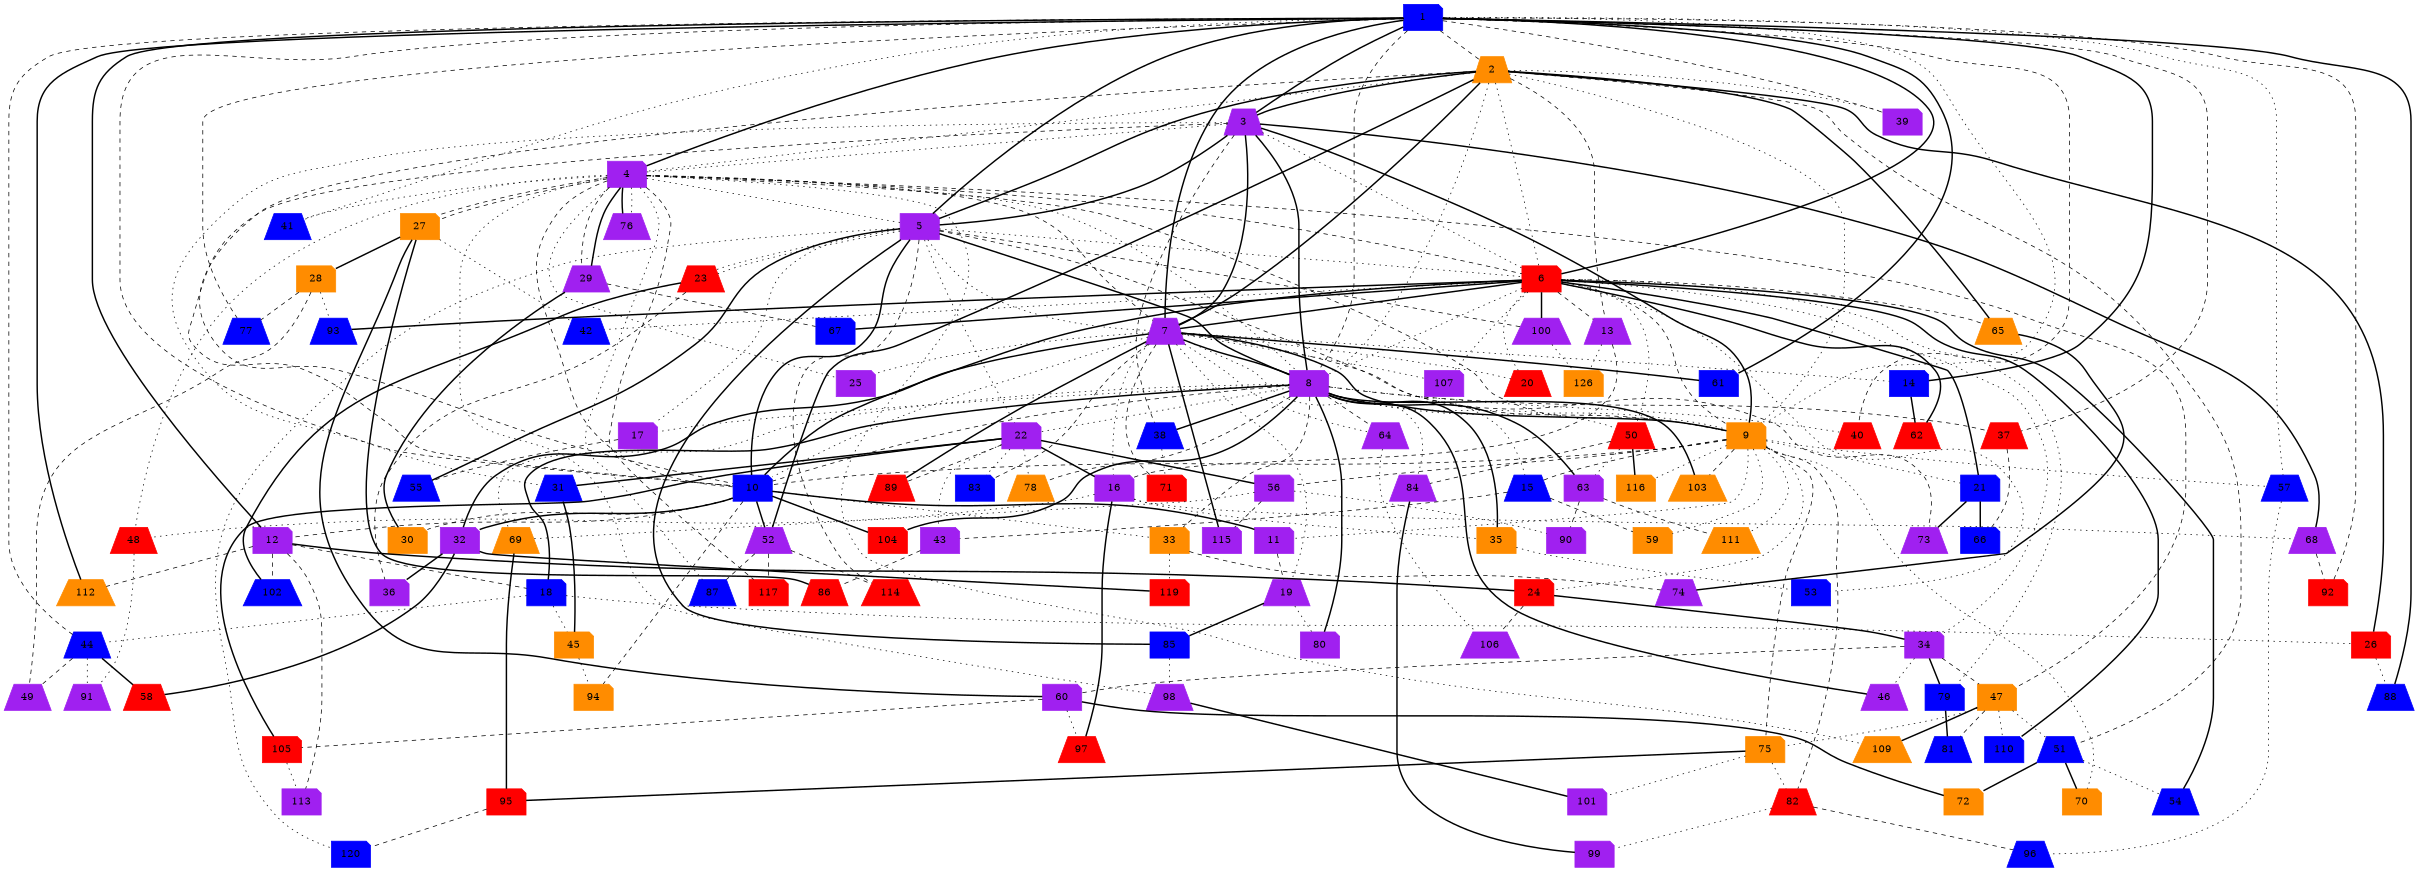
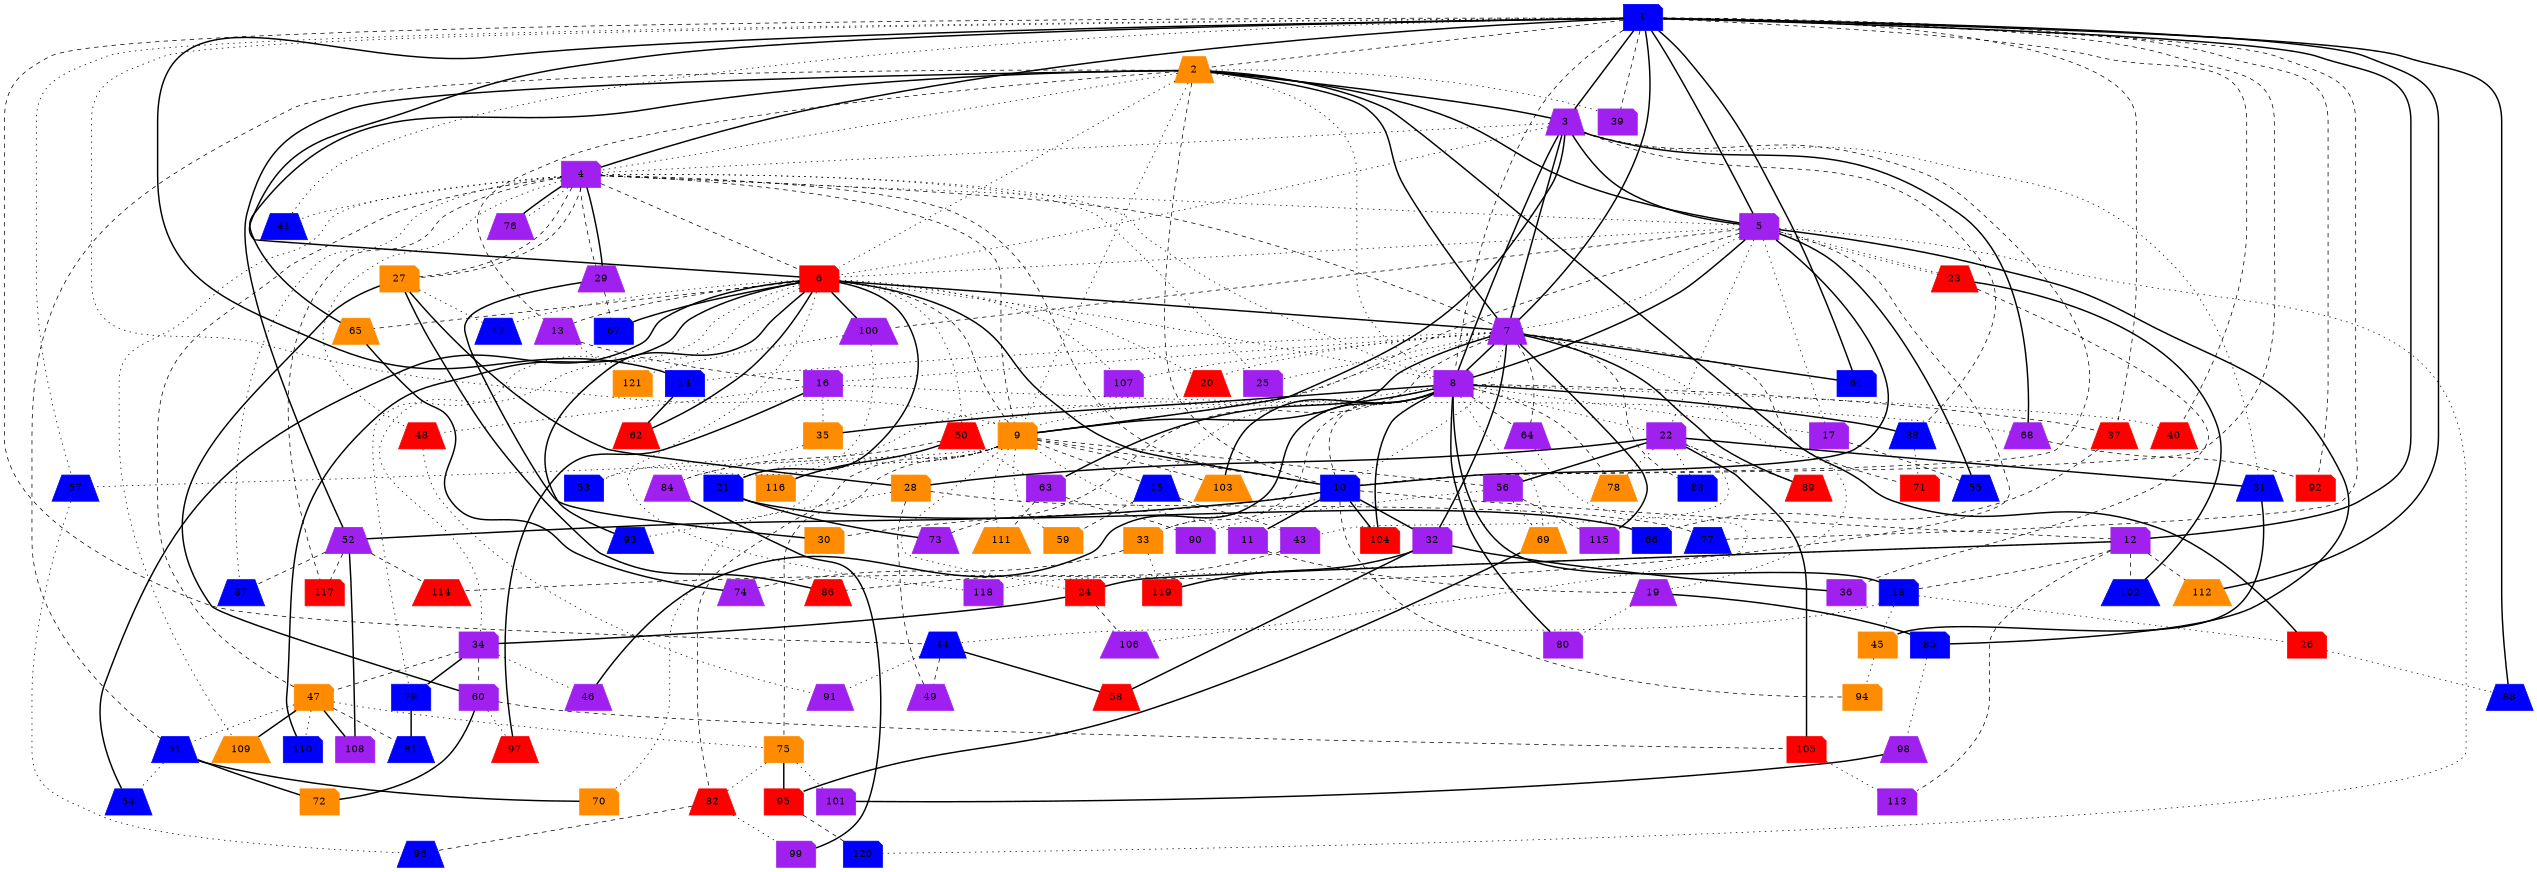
(1584, 384) -> (633, 384)
(1294, 411) -> (1533, 380)
(1065, 461) -> (1325, 461)
(627, 558) -> none
none -> (984, 593)
none -> (355, 750)
